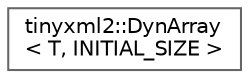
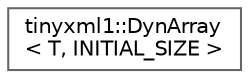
(125, 39) -> (125, 39)
